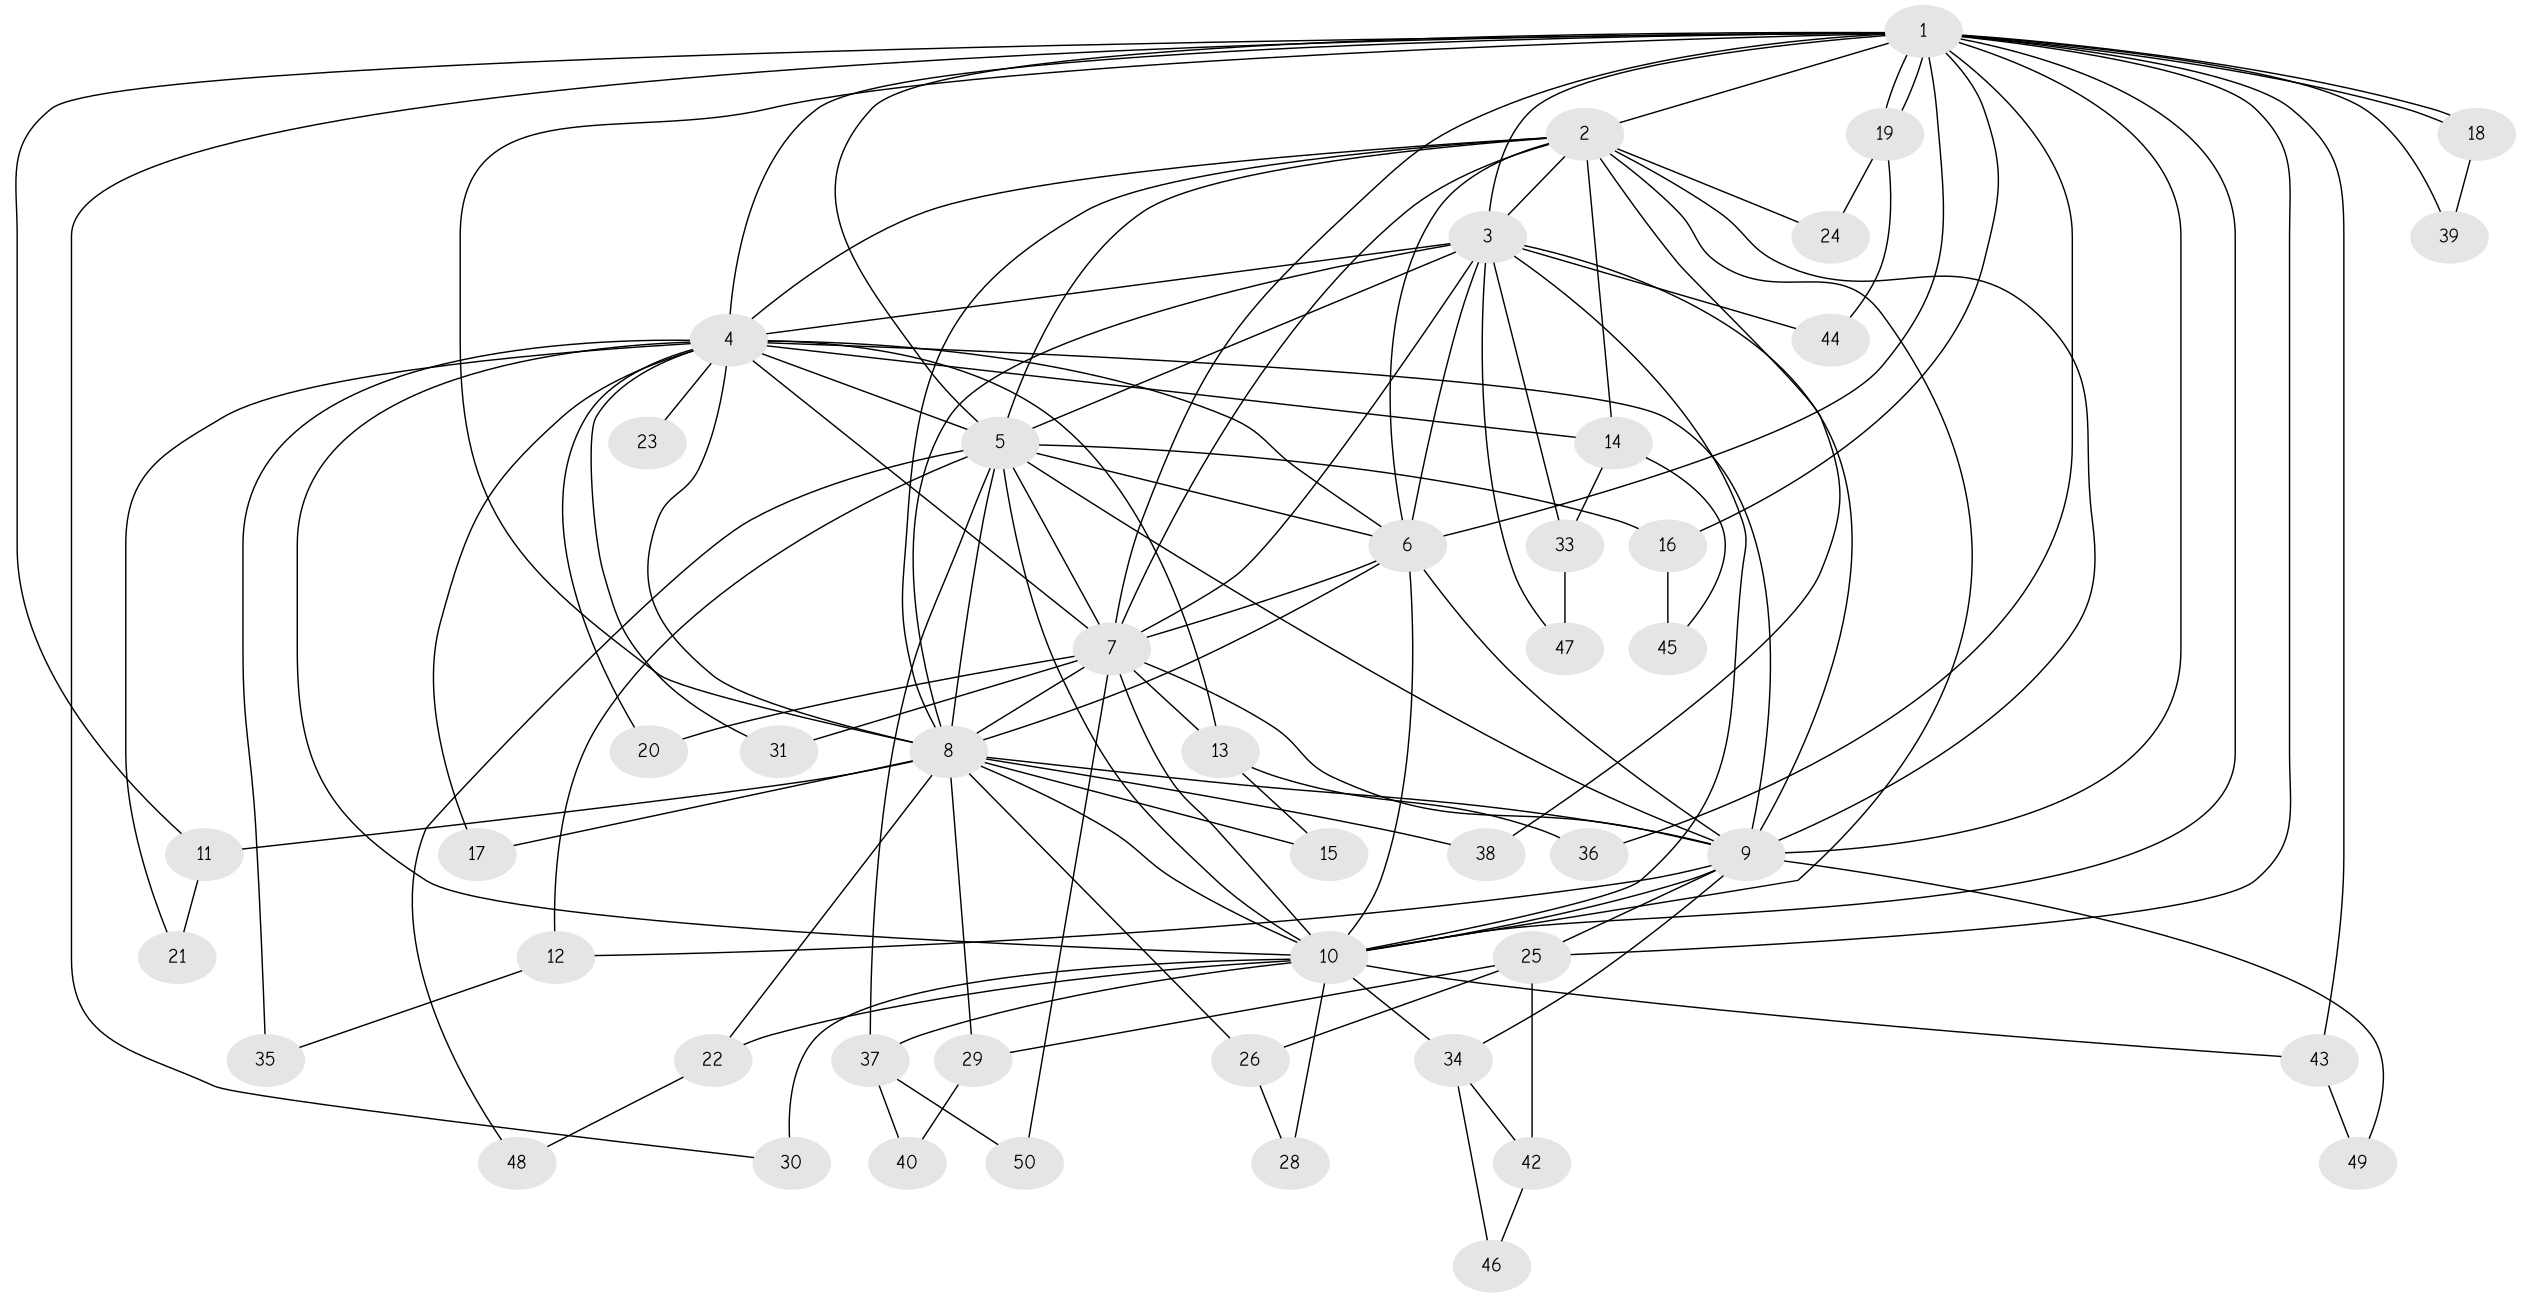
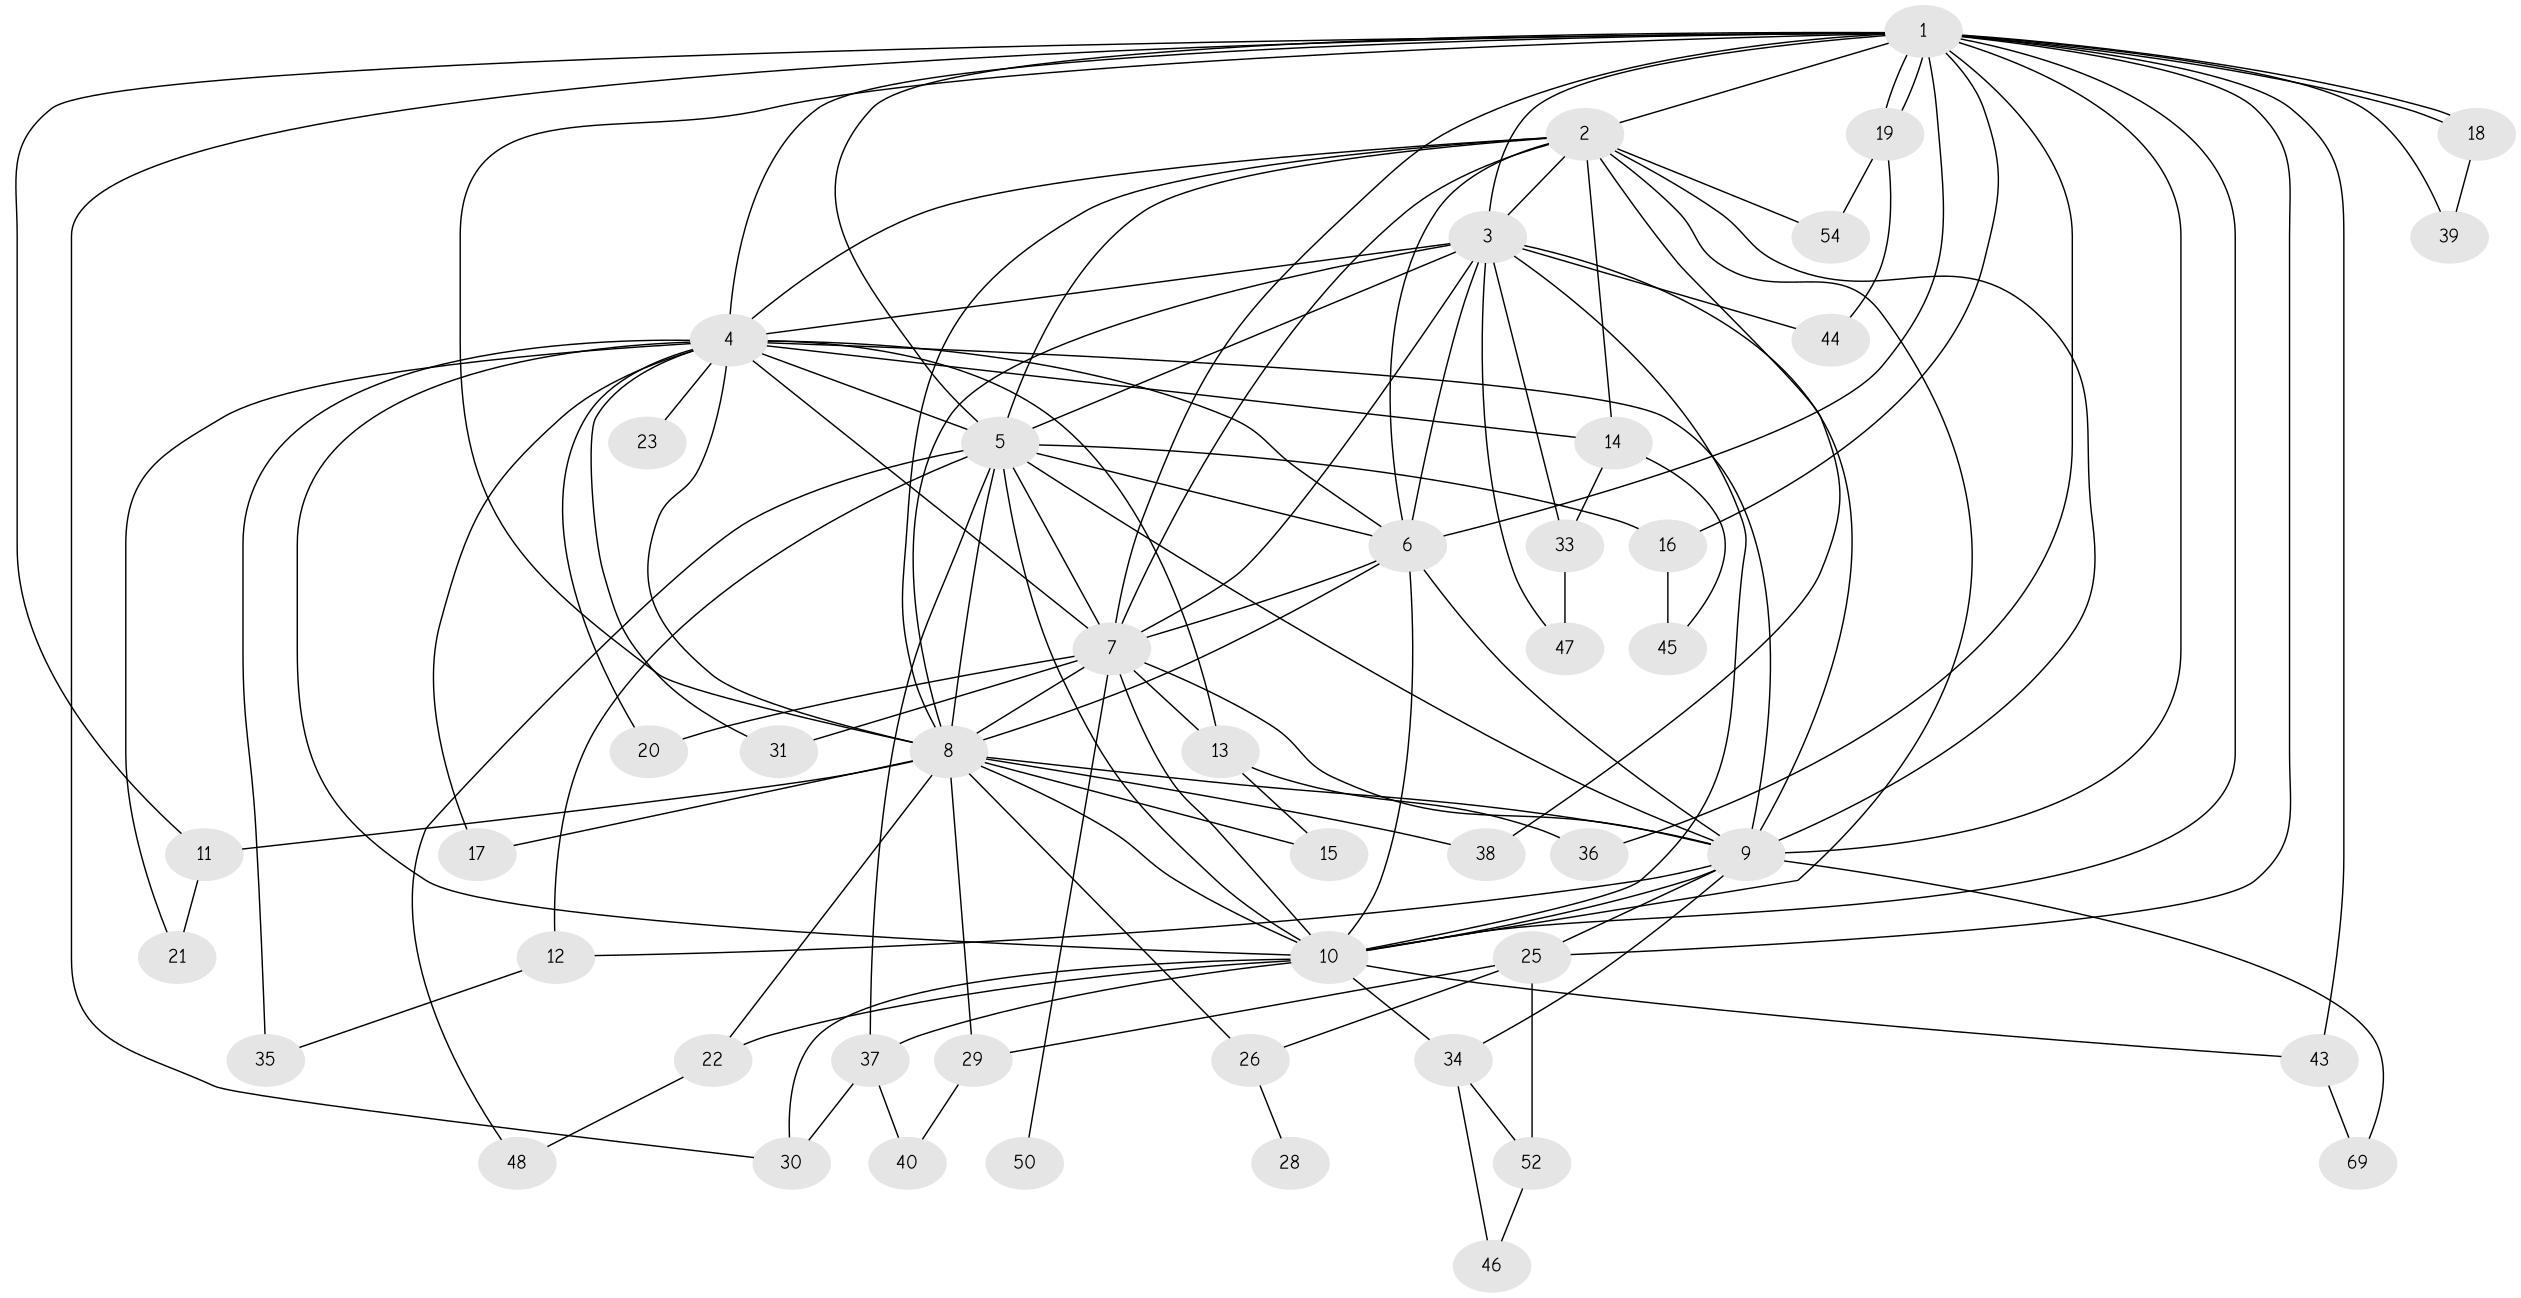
(1831, 237) -> (1831, 237)
(1310, 1060) -> none
(950, 1114) -> (831, 1112)
(1532, 1163) -> (1532, 1163)
(2358, 1163) -> (2358, 1163)
